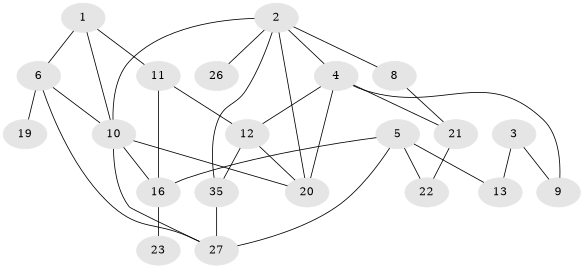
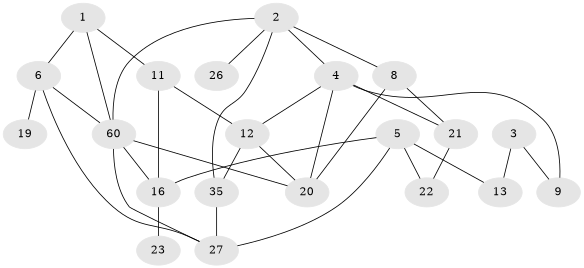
(291, 98) -> (351, 134)
(114, 134) -> (114, 134)
